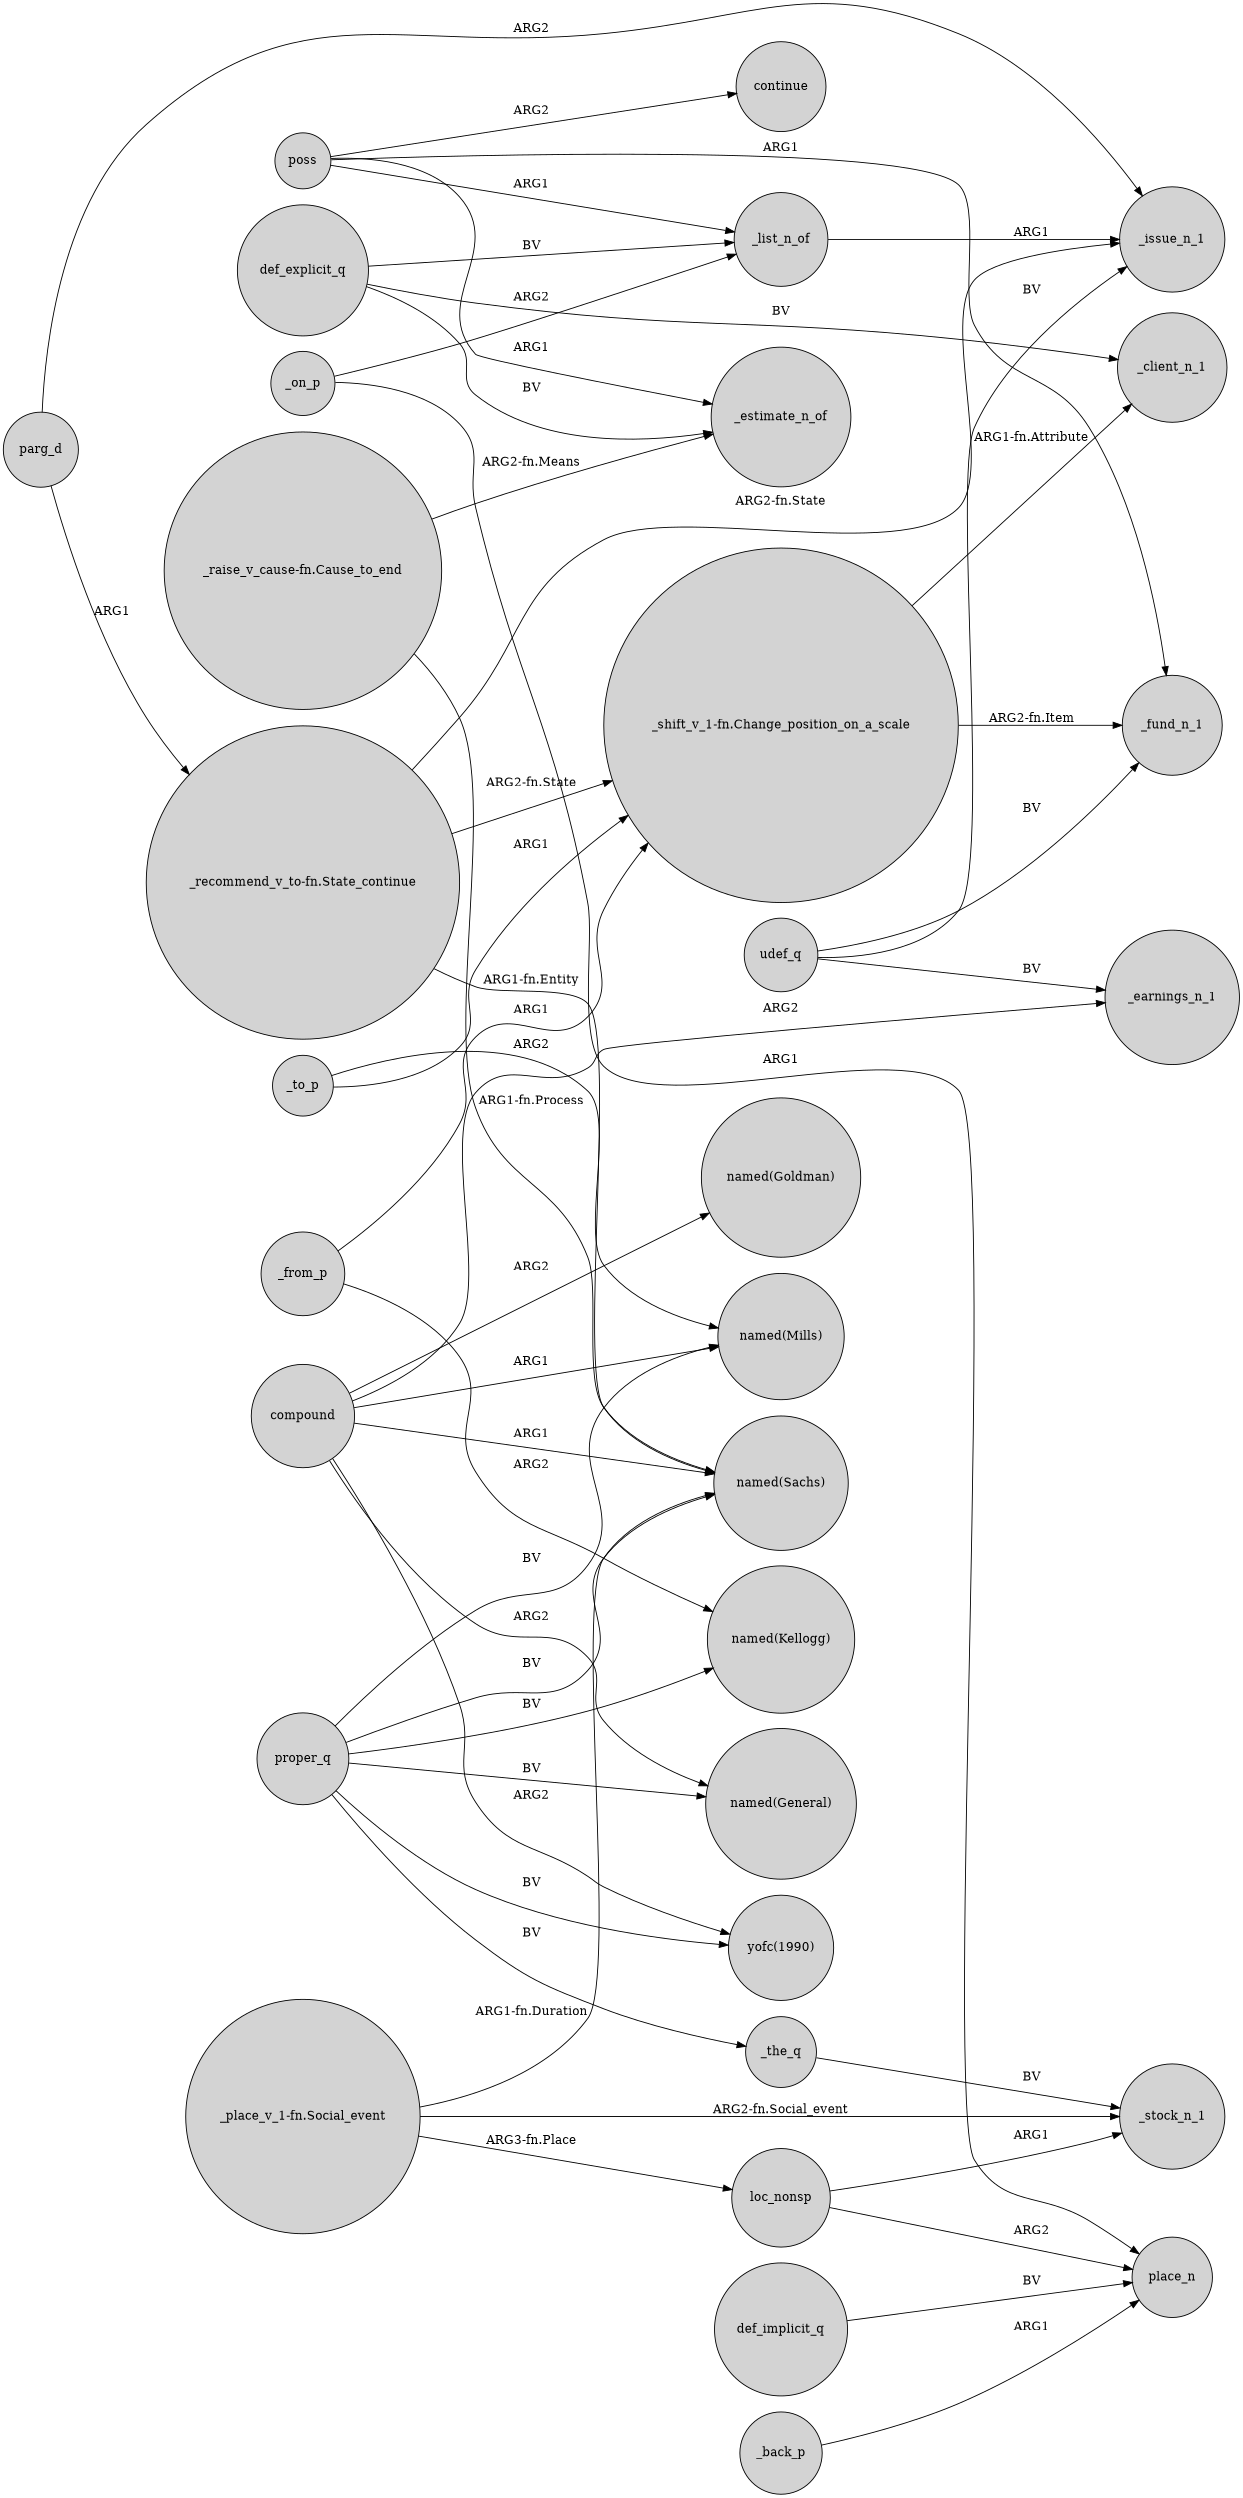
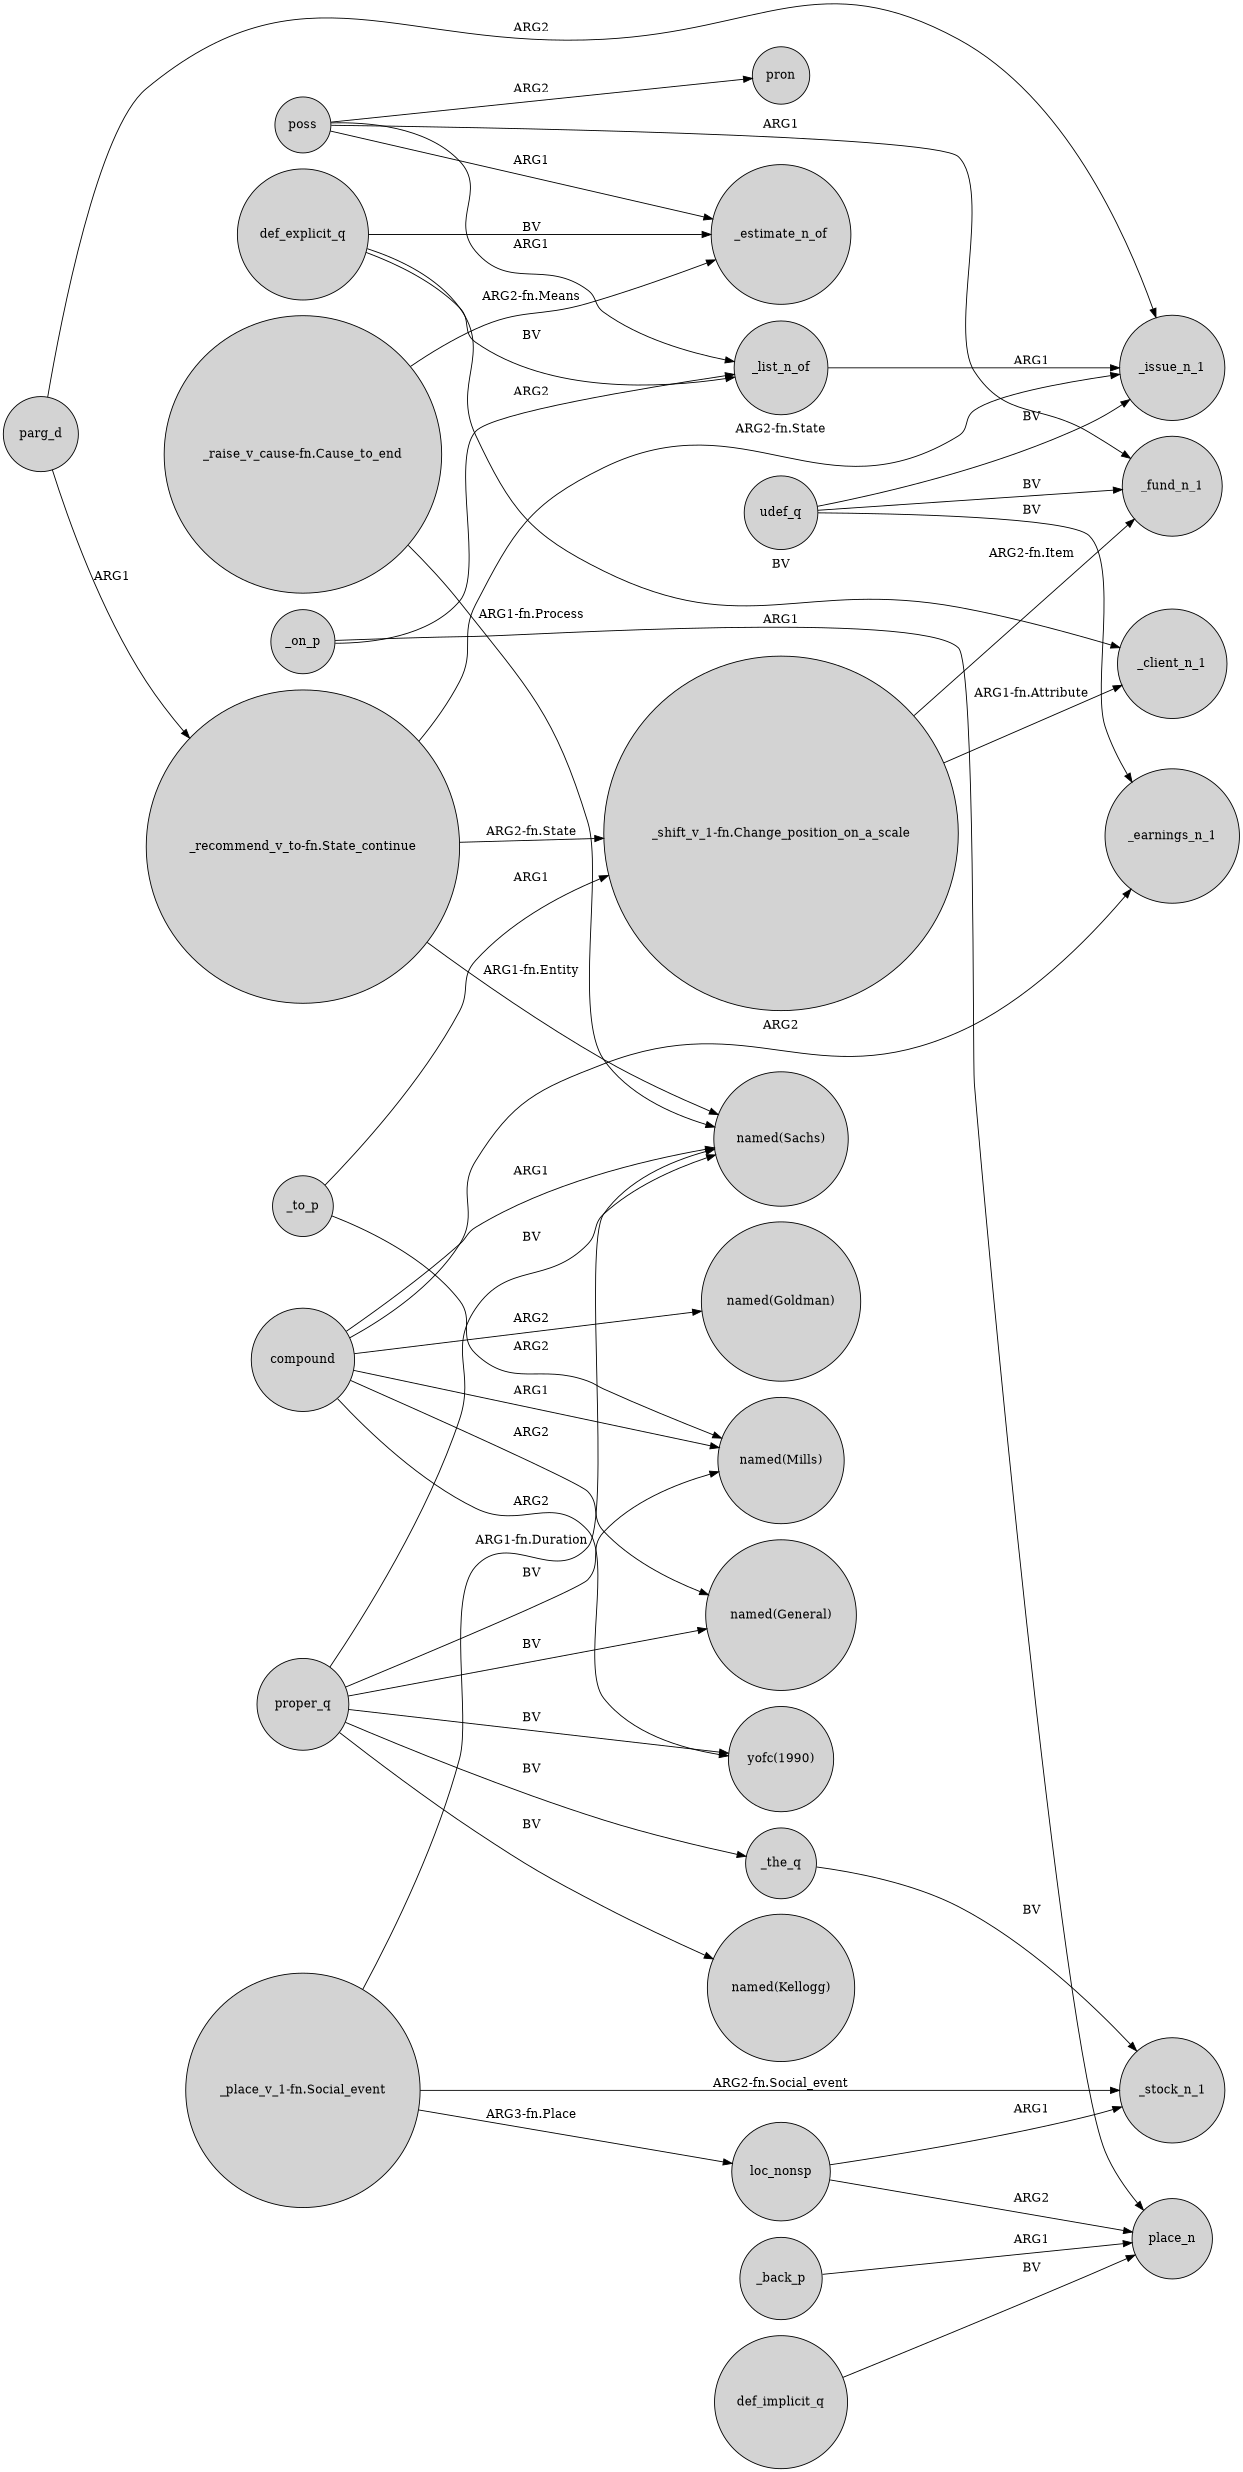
(781, 87) -> (781, 75)
(303, 1274) -> none
